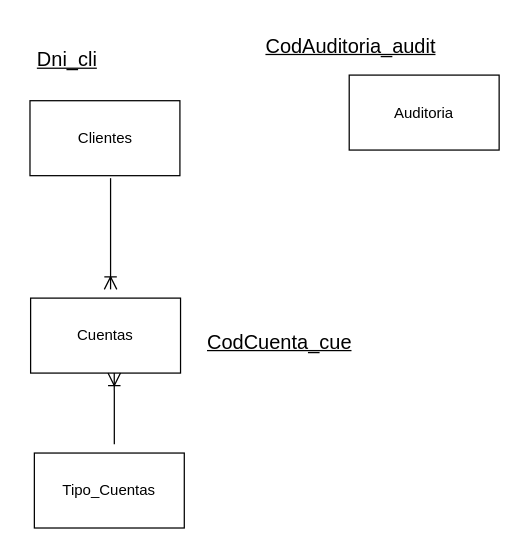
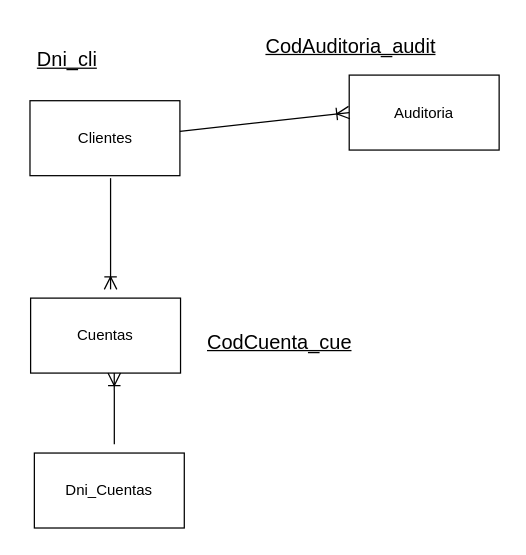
none -> (265, 122)
(109, 491) -> (109, 491)
